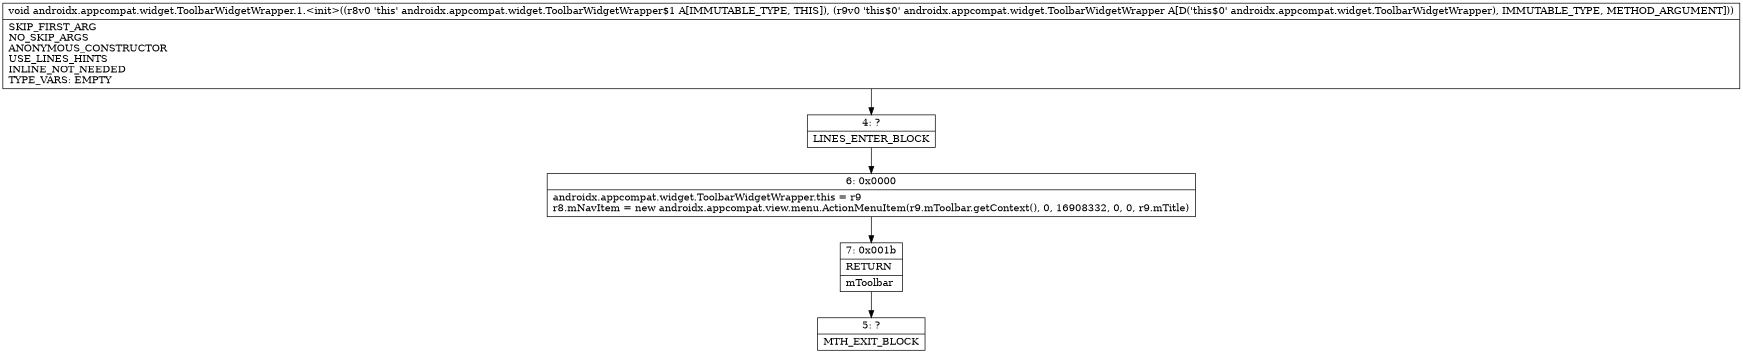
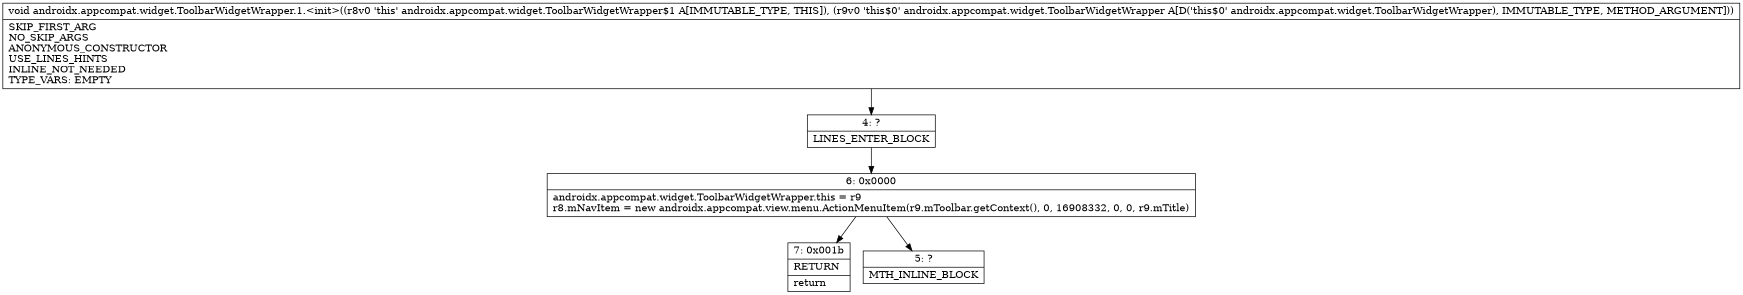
(870, 283) -> (810, 283)
(871, 301) -> (897, 231)
(871, 342) -> (924, 275)
